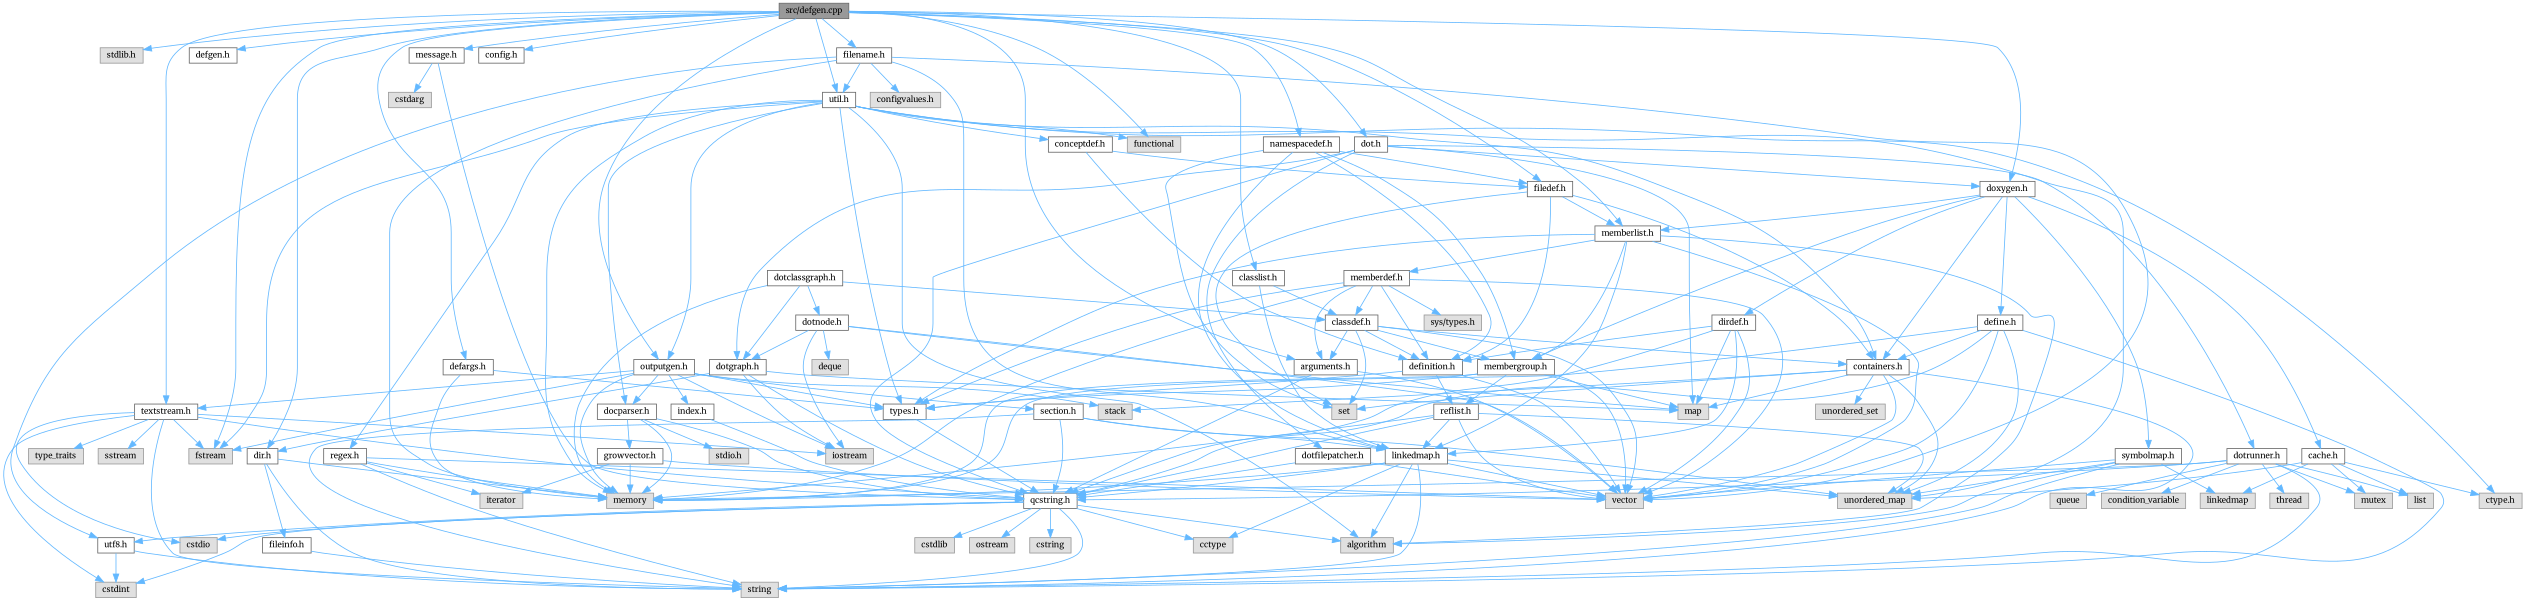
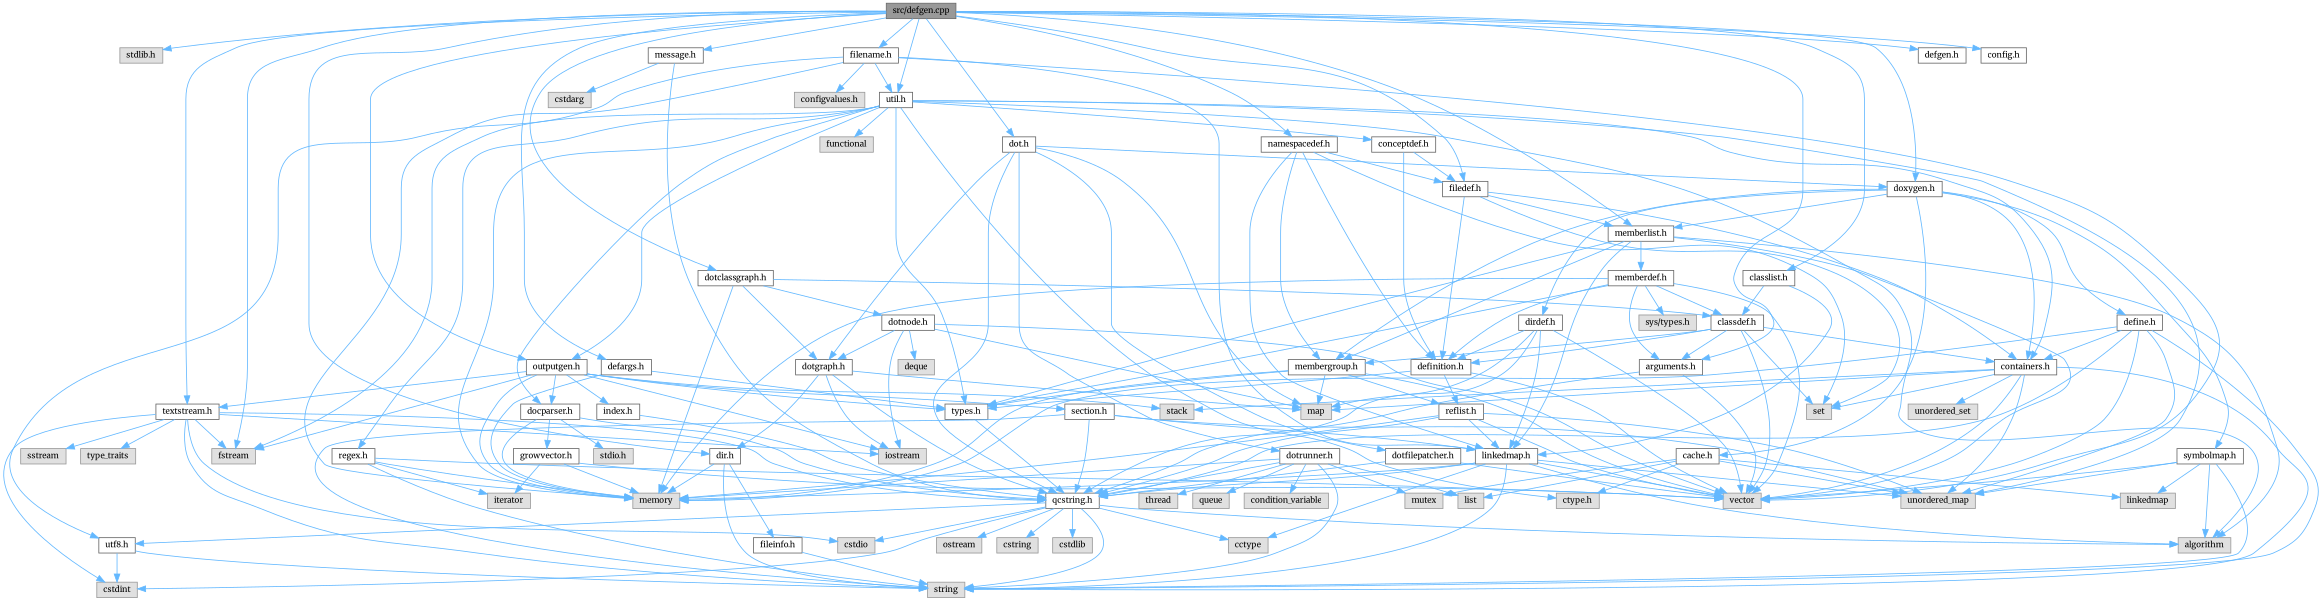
(1010, 38) -> (576, 66)
